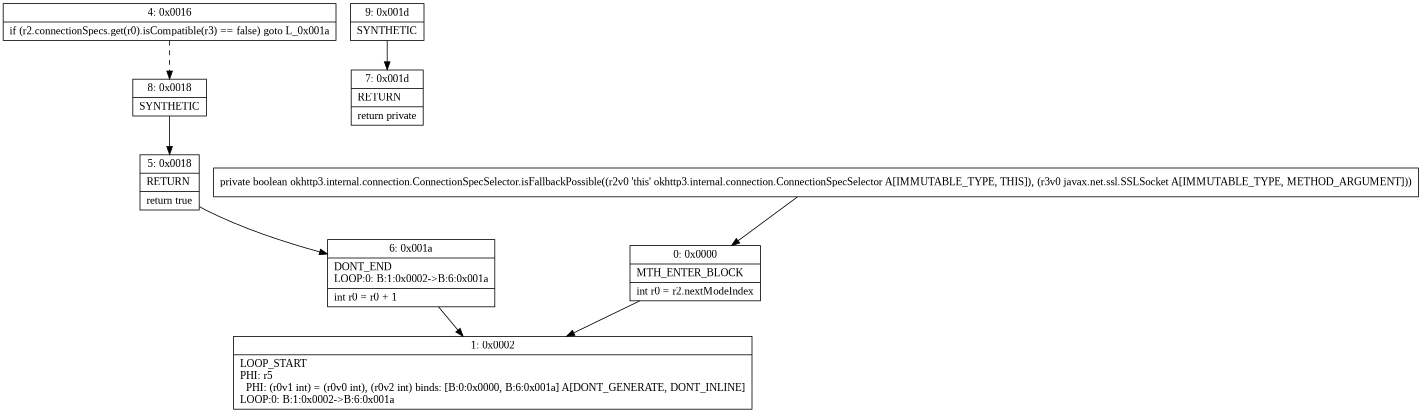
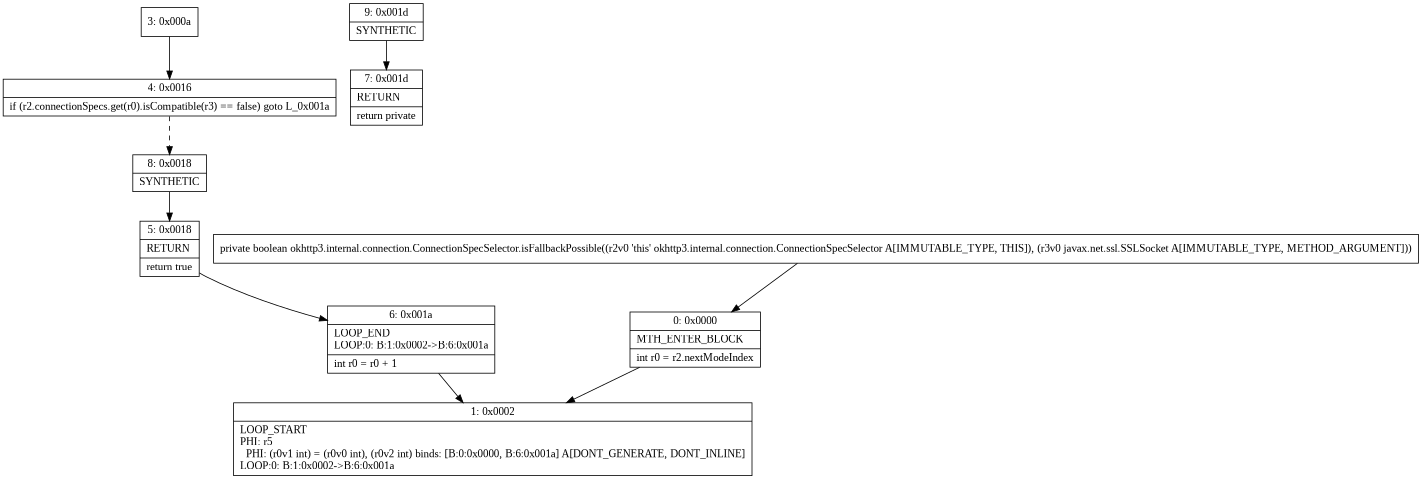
none -> (170, 22)
(363, 267) -> (362, 333)
